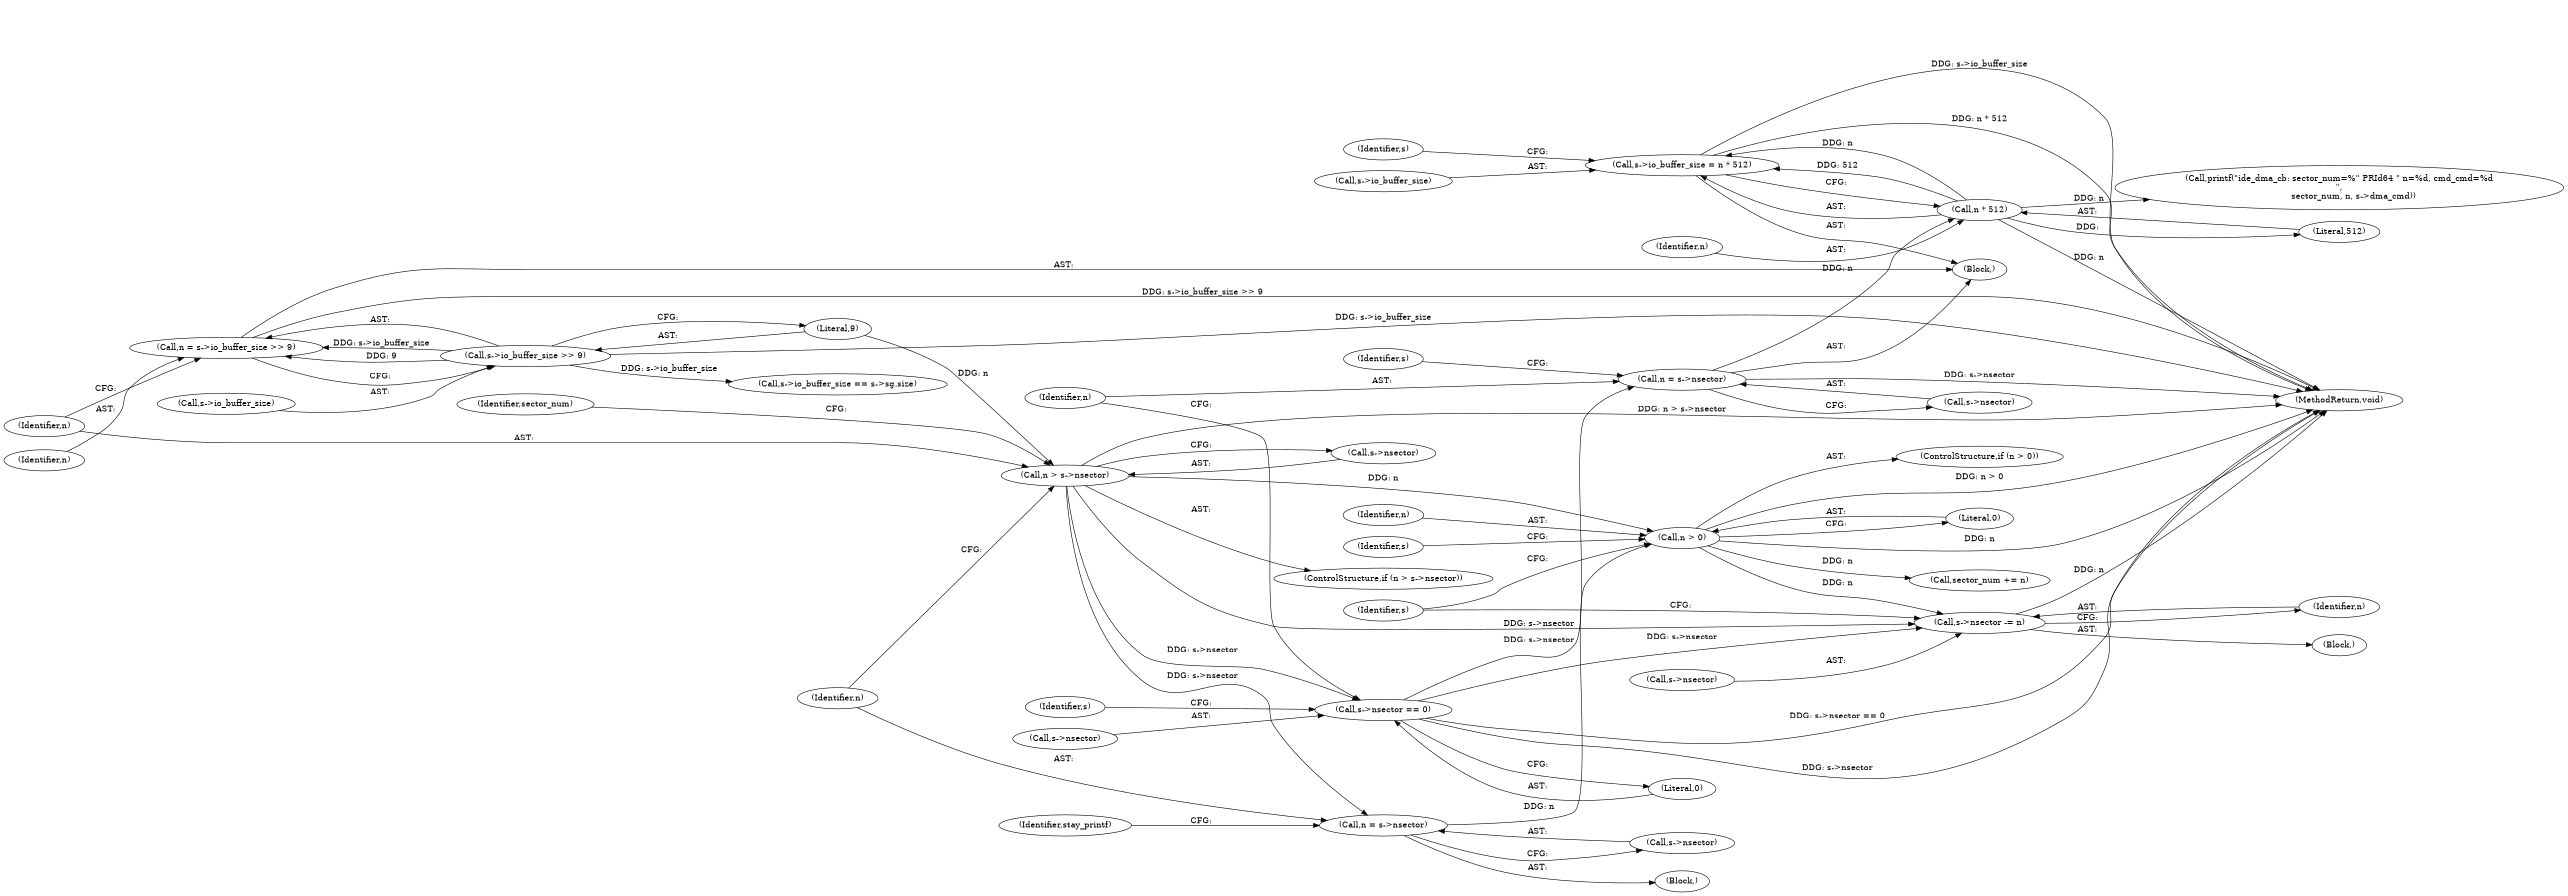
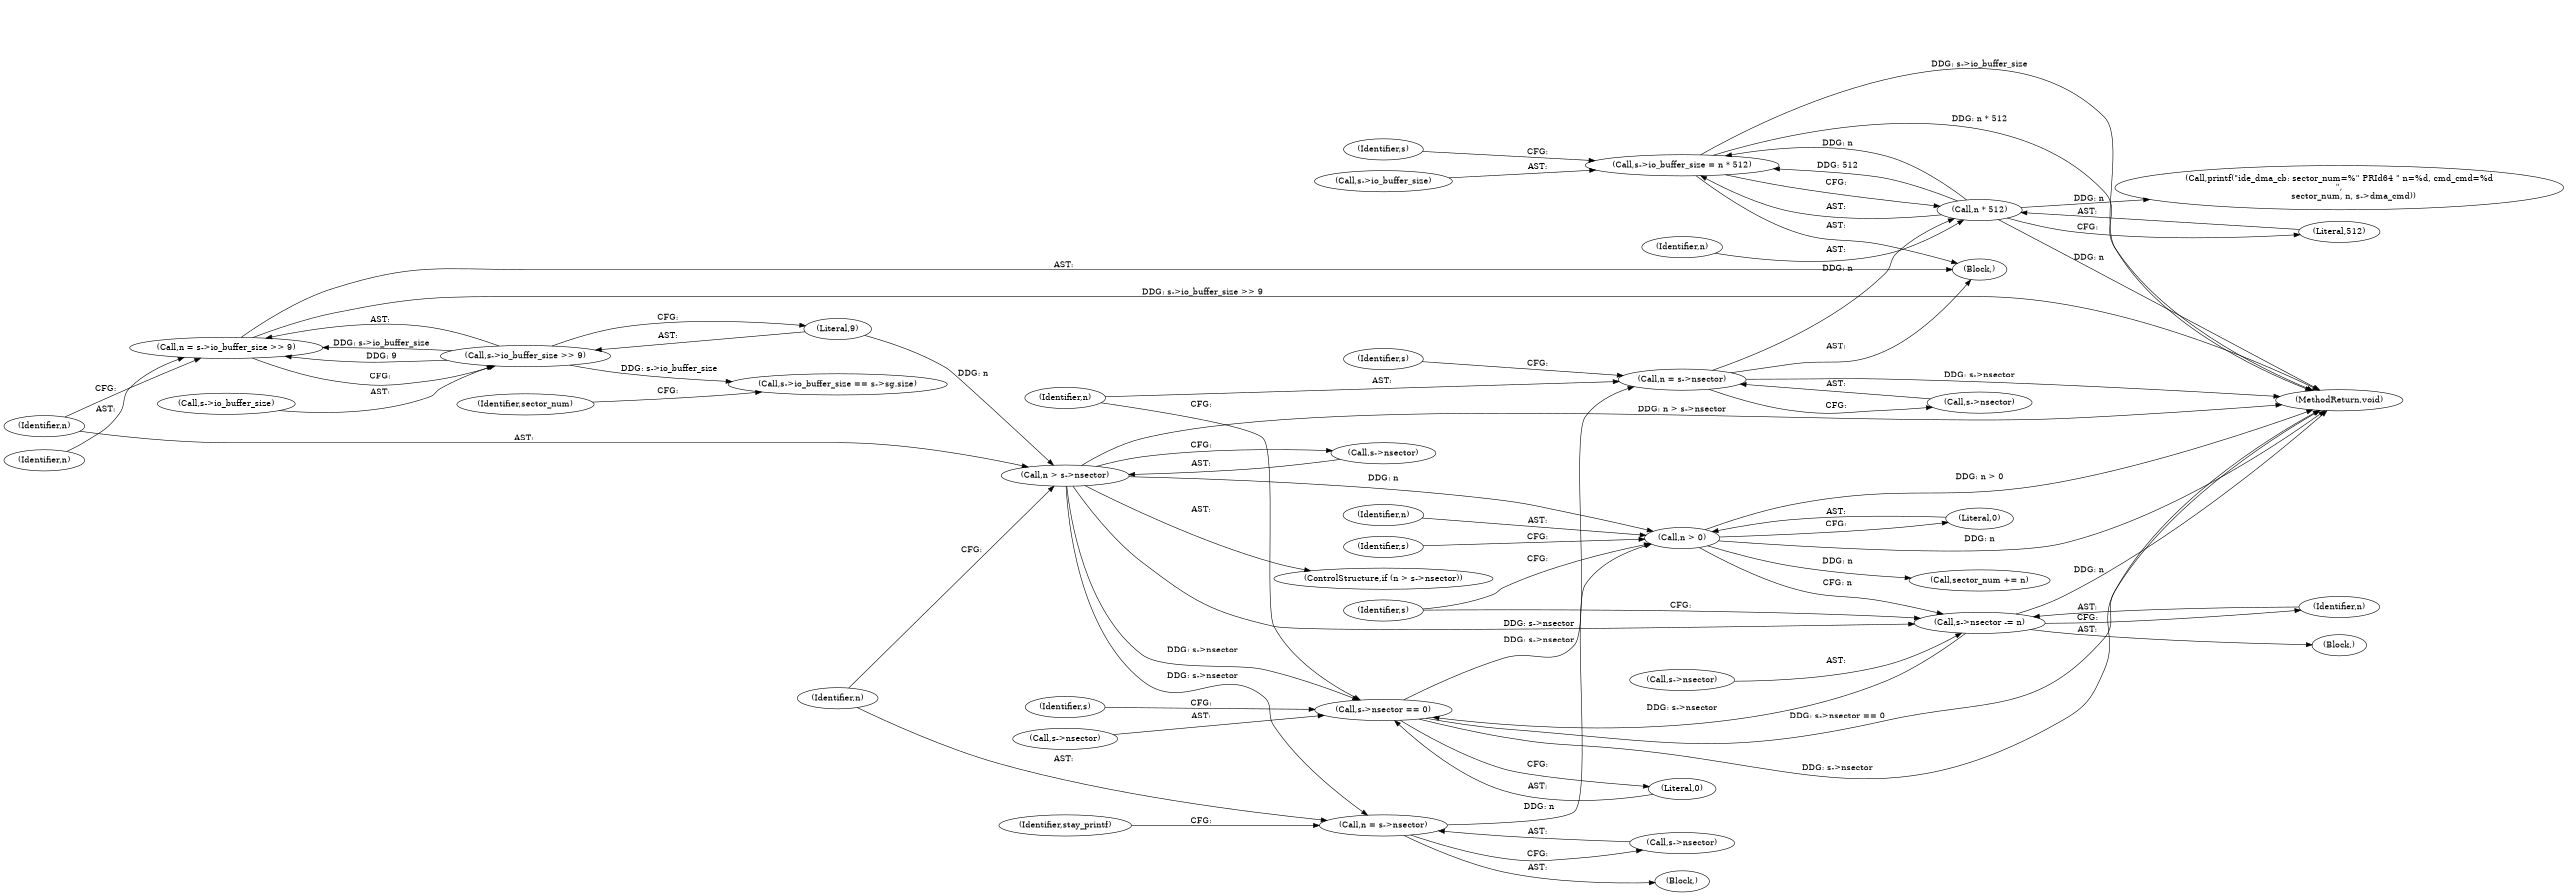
(2089, 227) -> (2089, 227)
(1456, 323) -> none
(822, 419) -> (674, 398)
(1980, 457) -> none
(1838, 583) -> (1838, 583)
(1665, 654) -> (1711, 722)
